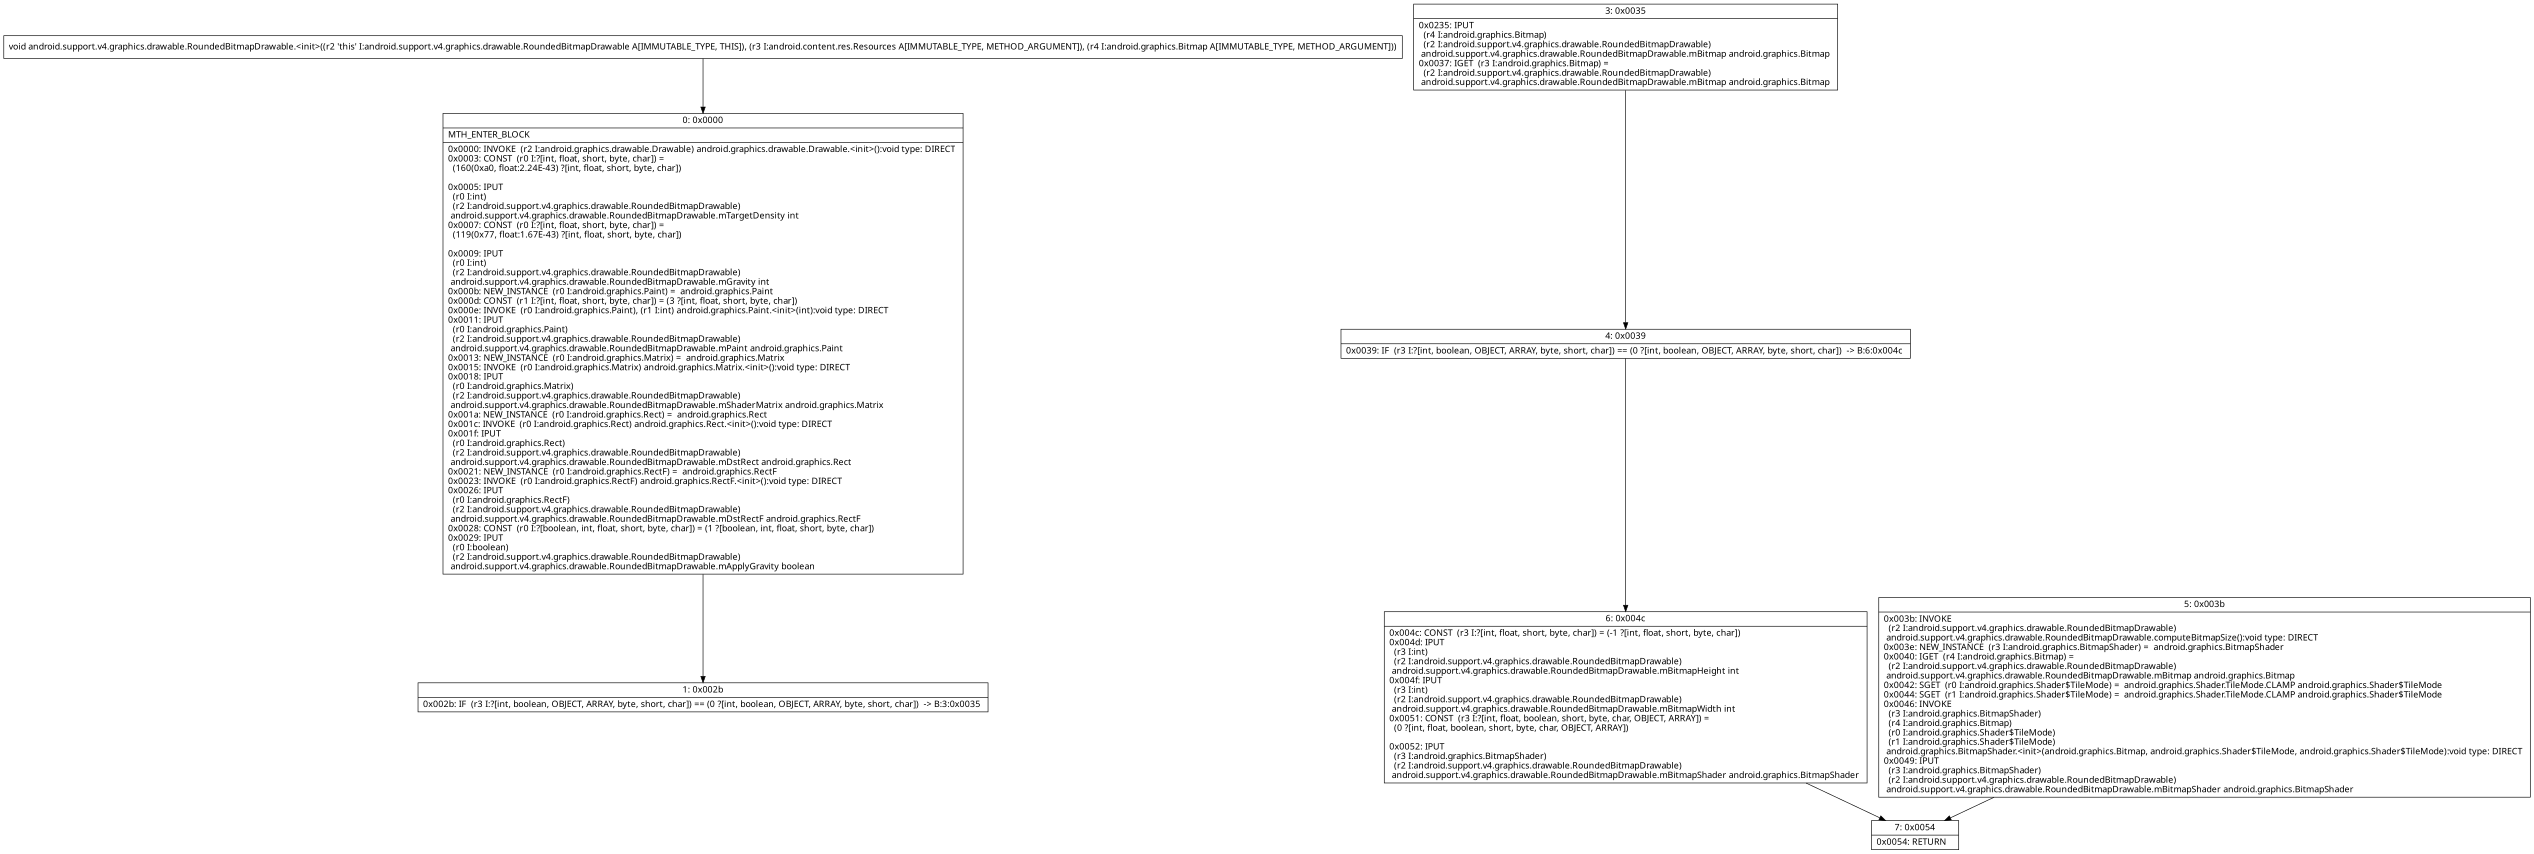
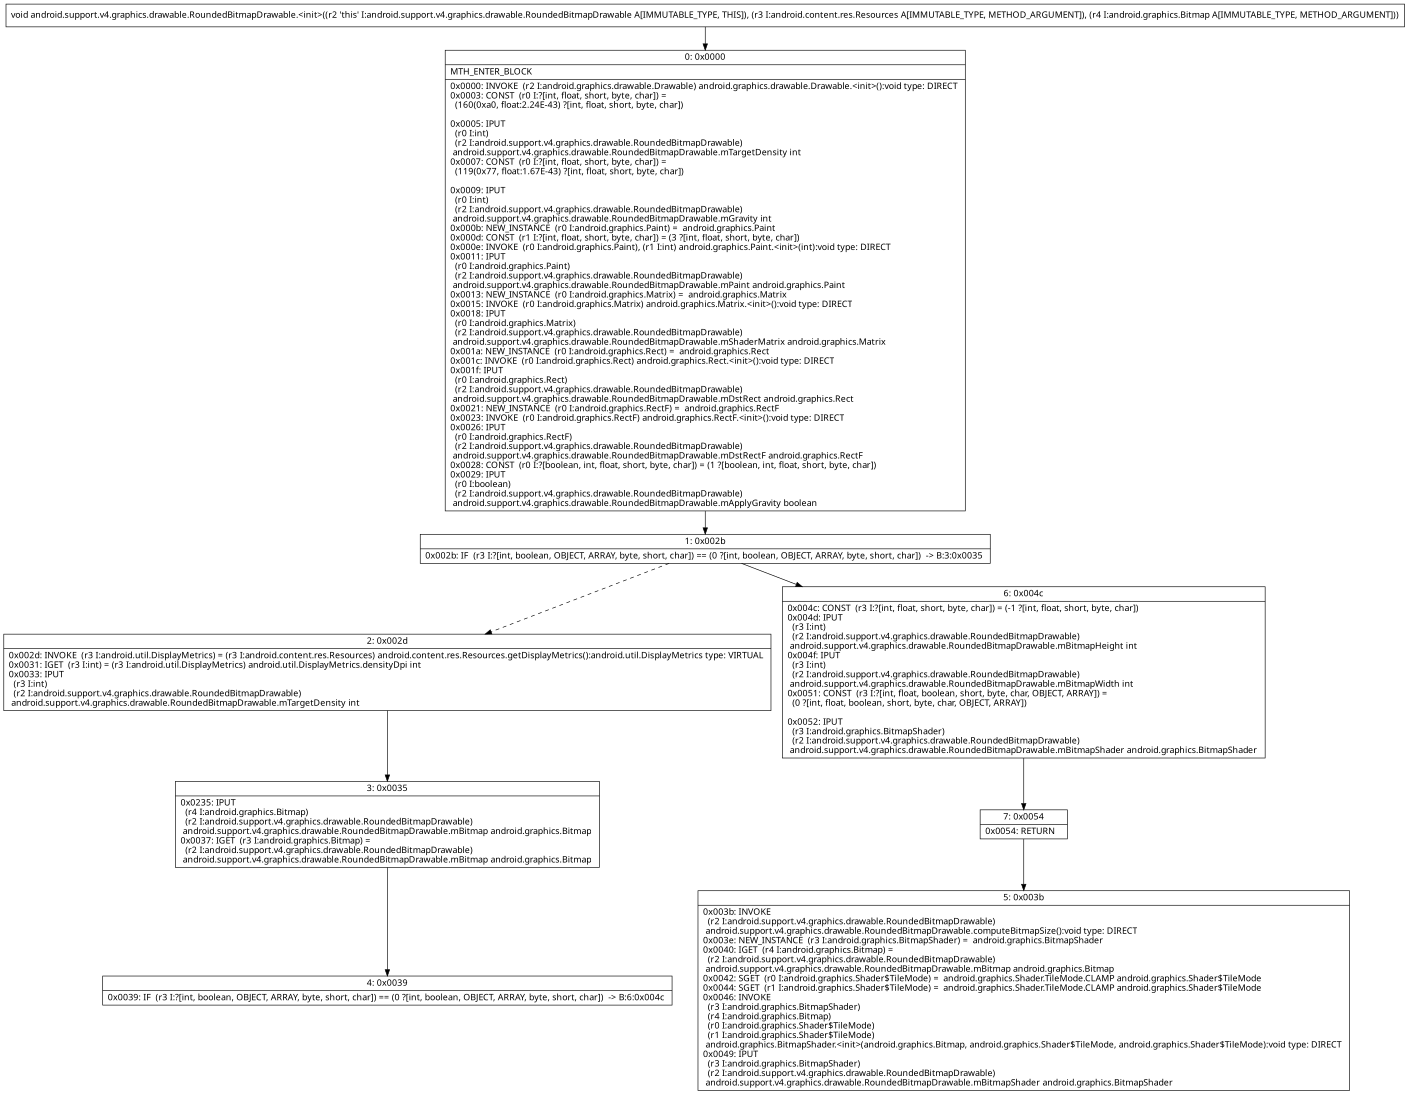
(1626, 482) -> (769, 574)
none -> (387, 672)
(1972, 808) -> (1024, 862)
